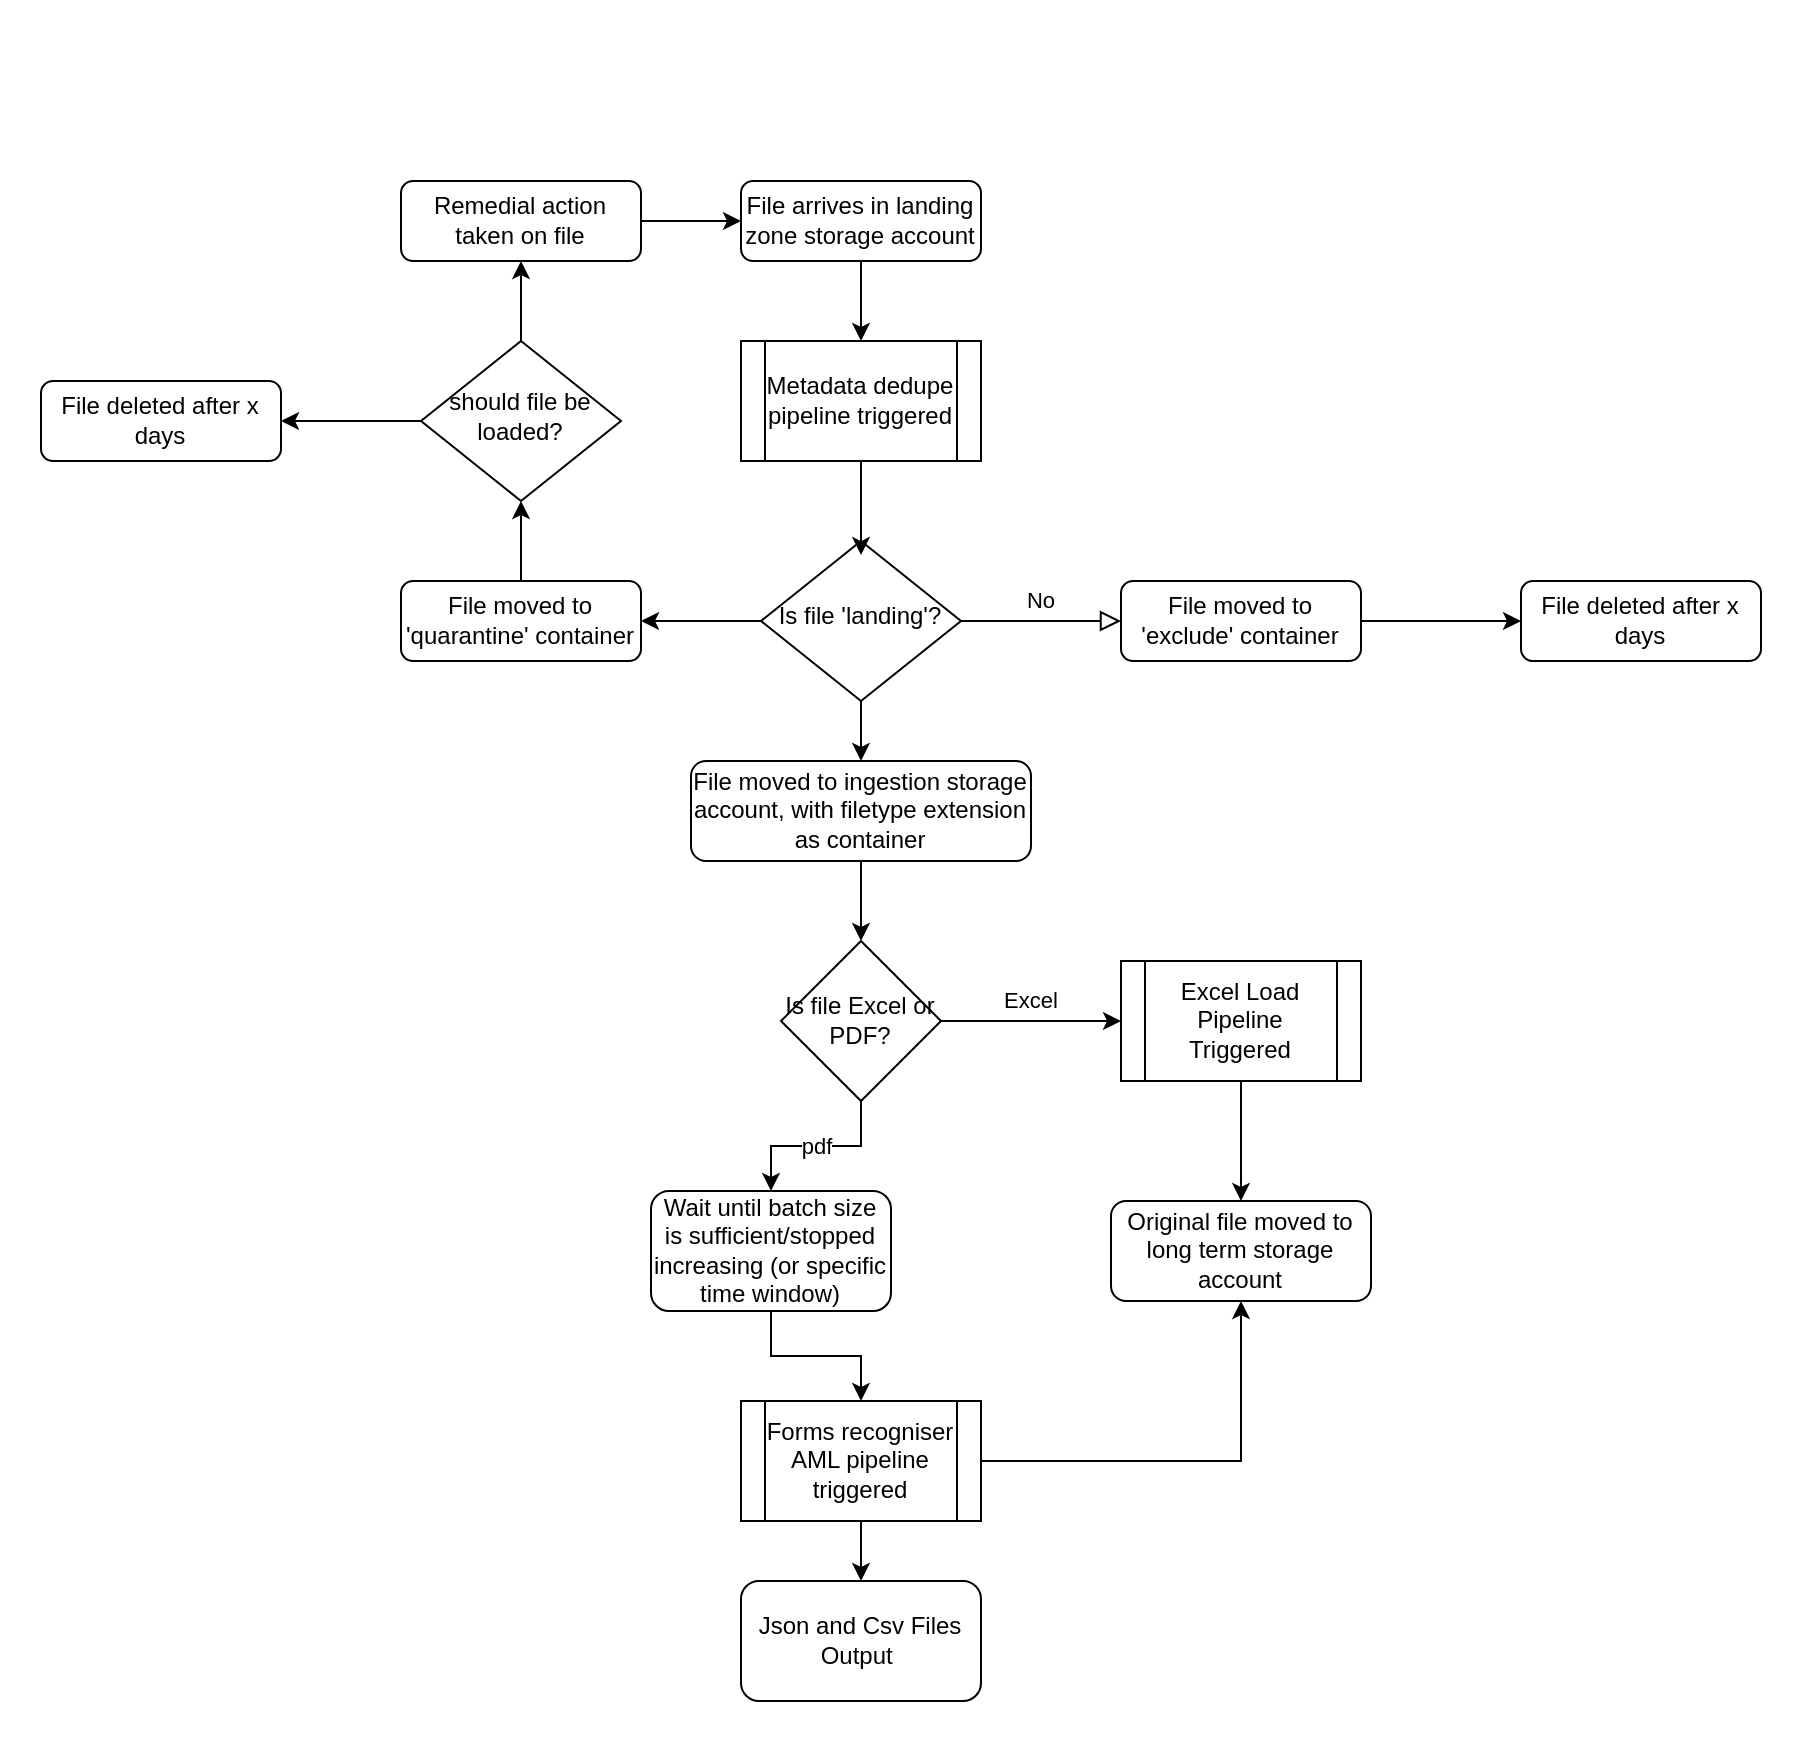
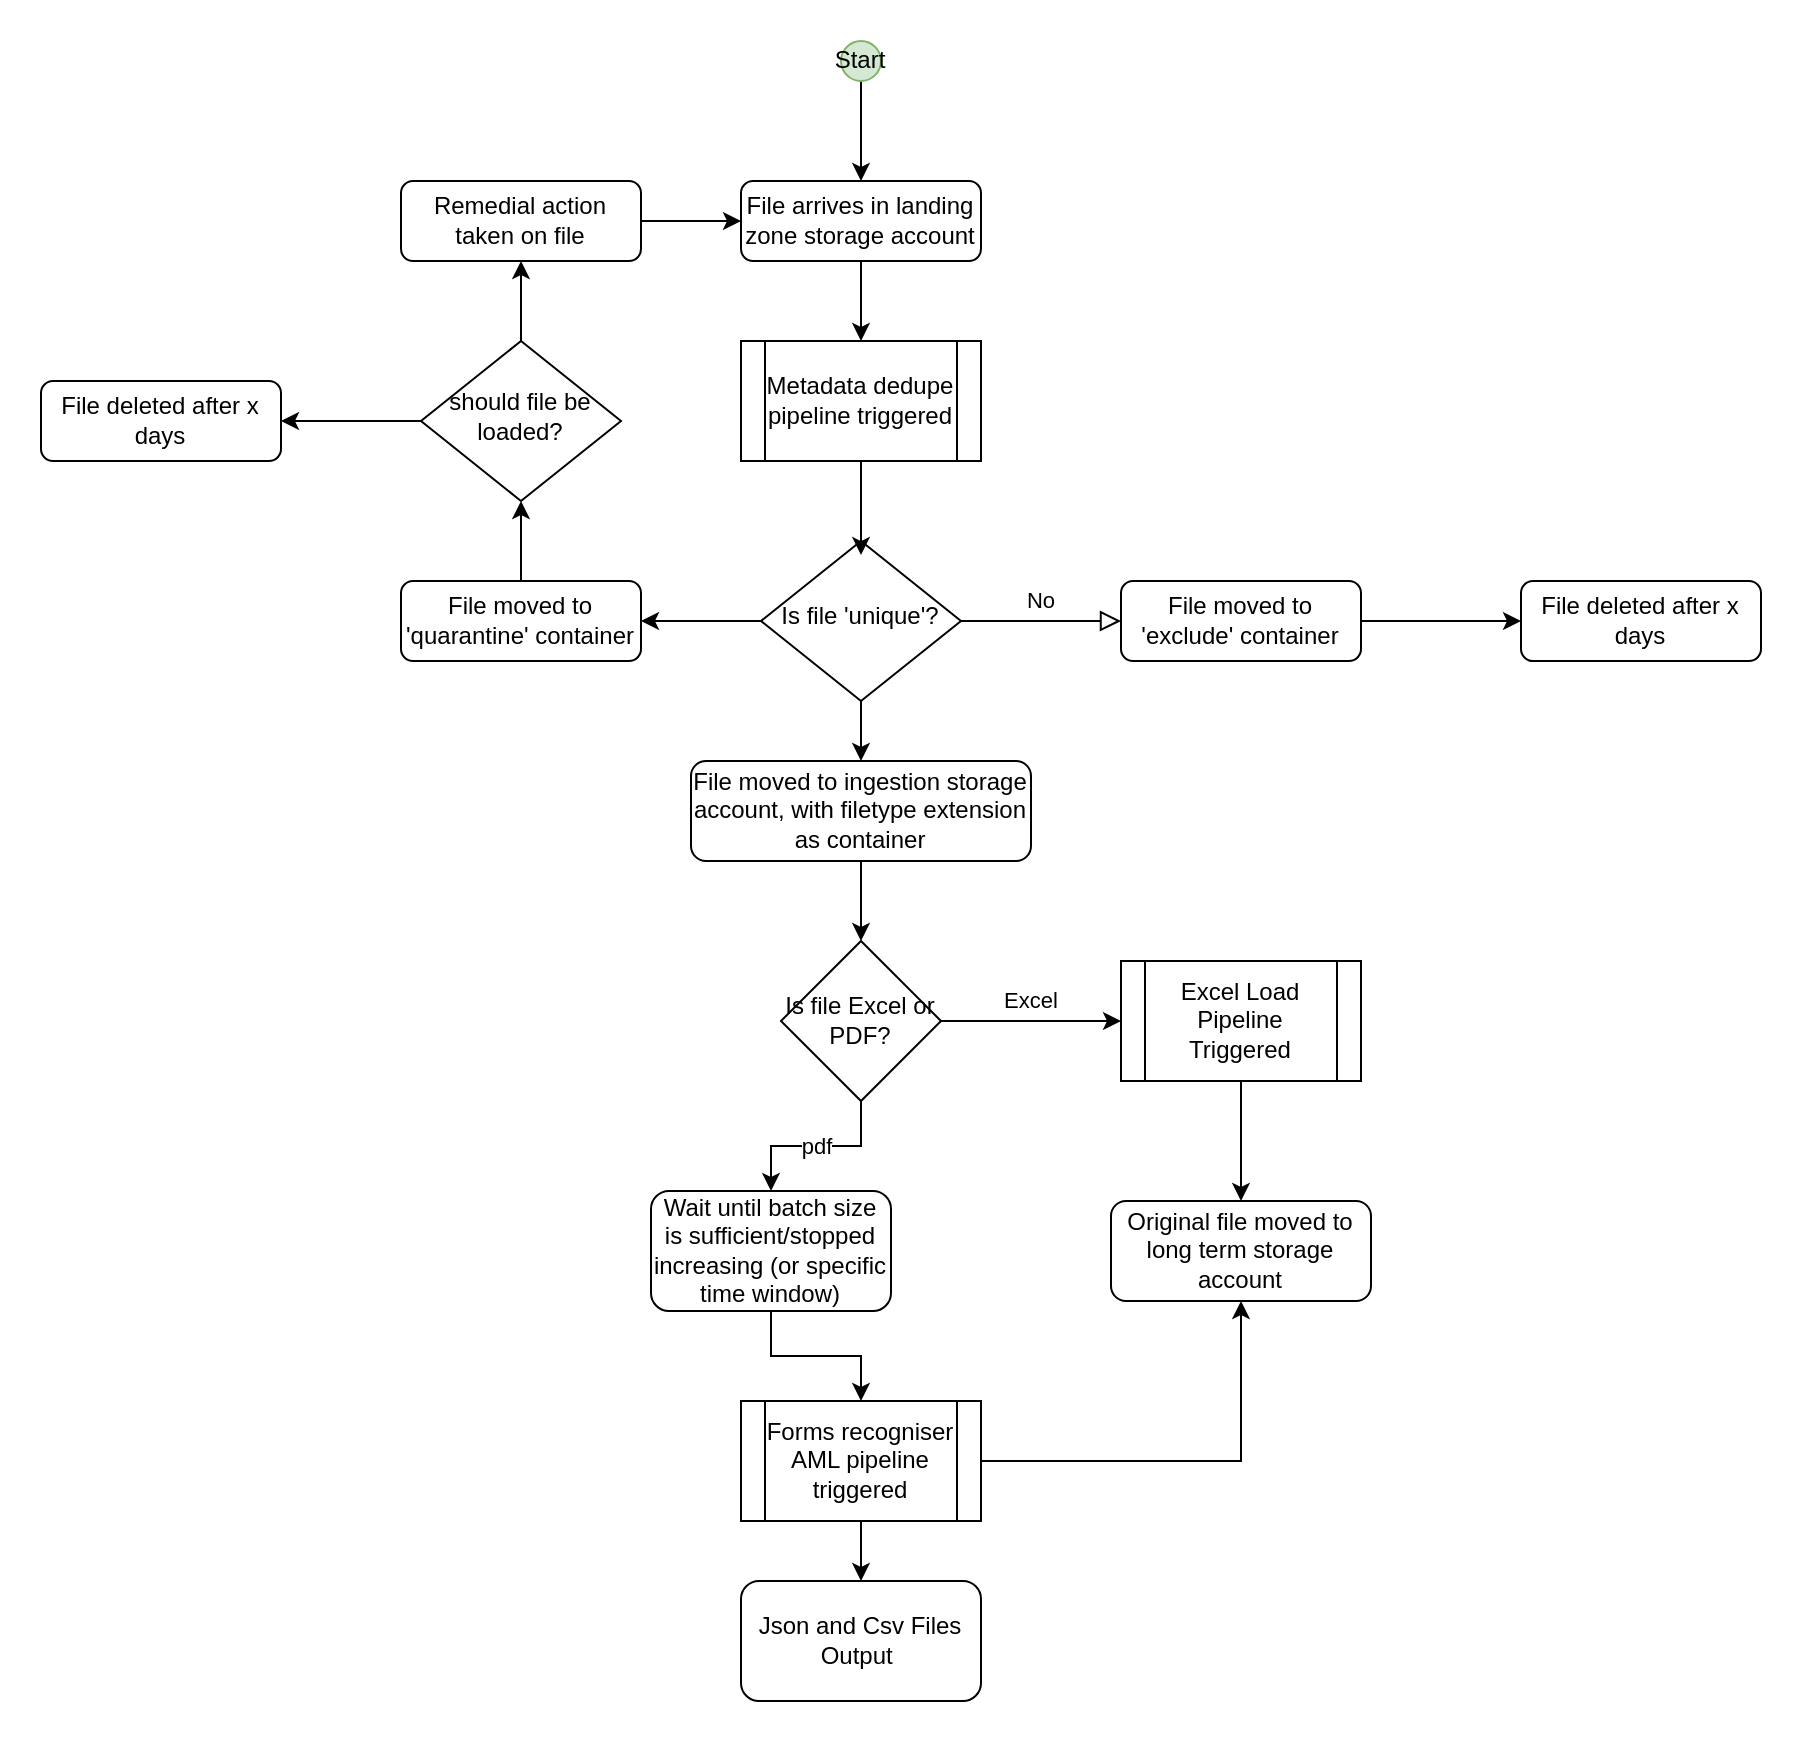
none -> (861, 61)
none -> (861, 124)
(861, 617) -> (861, 617)
